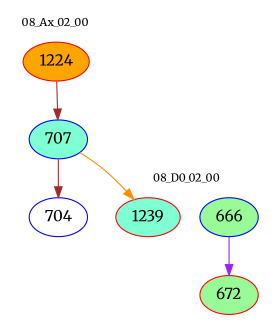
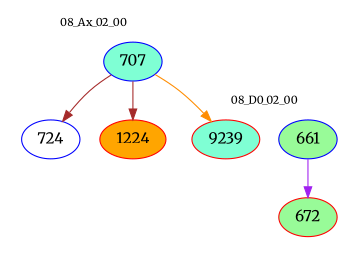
(57, 95) -> (133, 95)
(58, 217) -> (51, 139)
(148, 217) -> (226, 139)
(229, 217) -> (308, 139)
